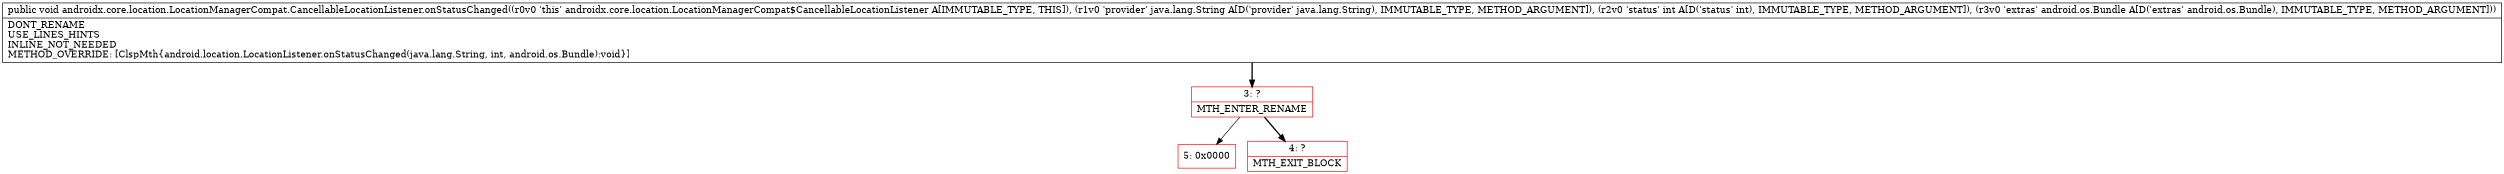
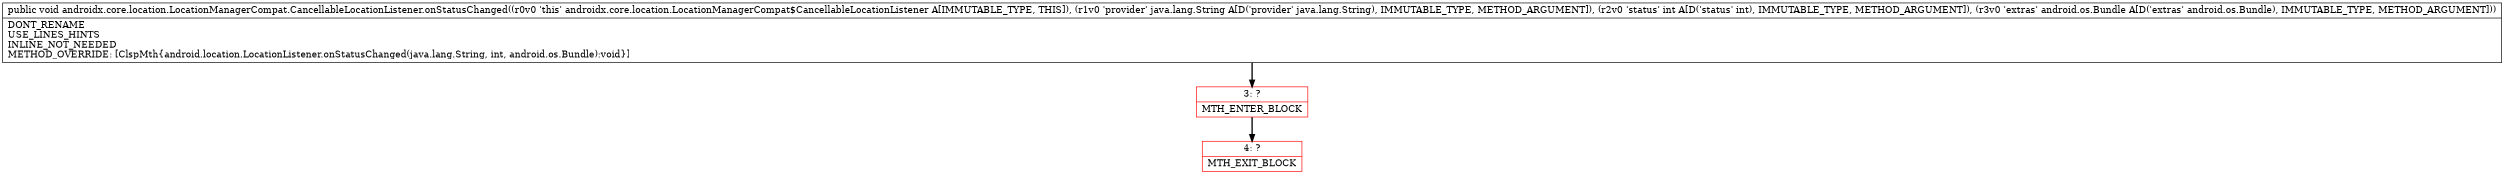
(1252, 109) -> (1252, 109)
(1207, 156) -> none
